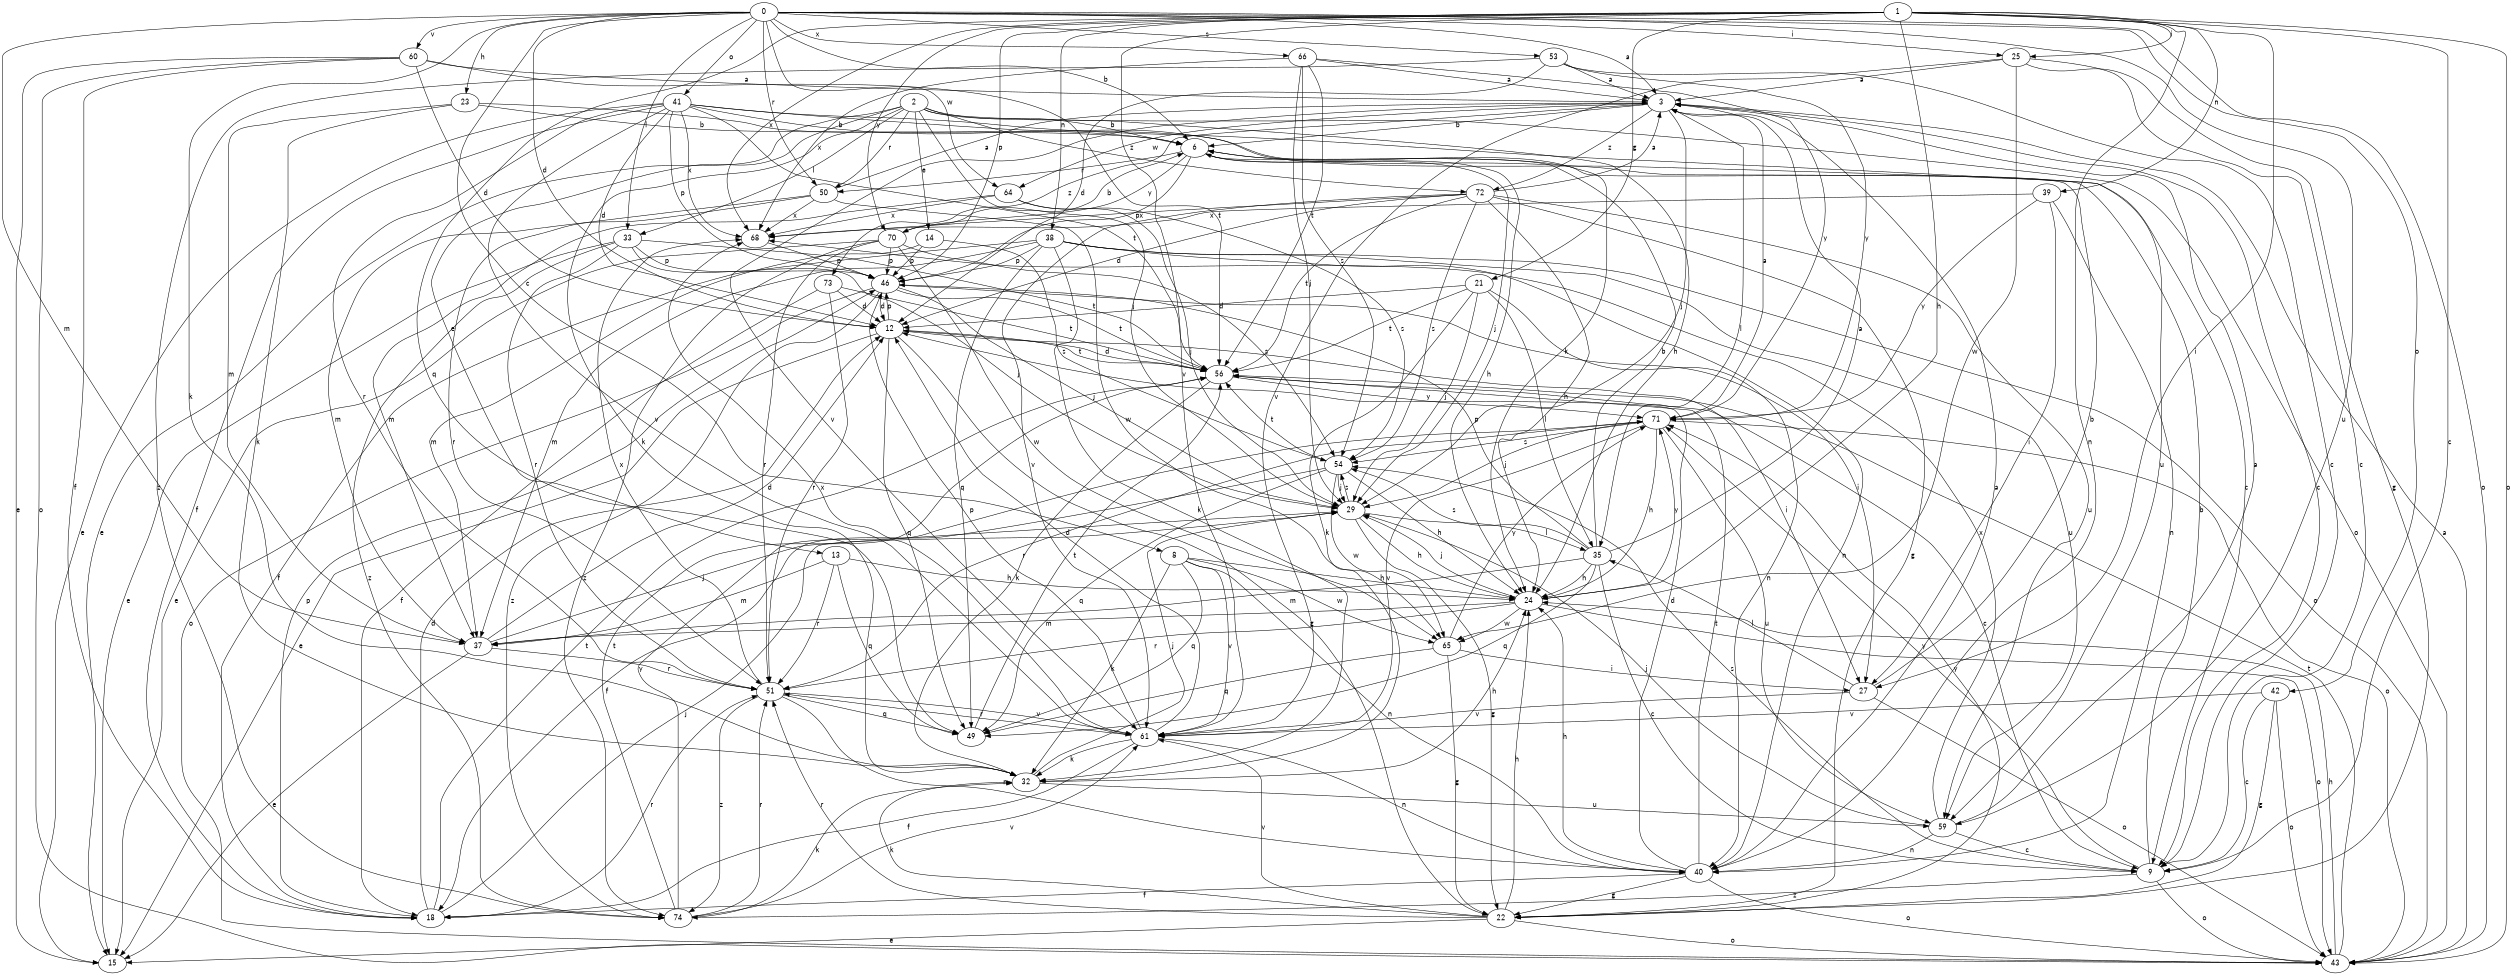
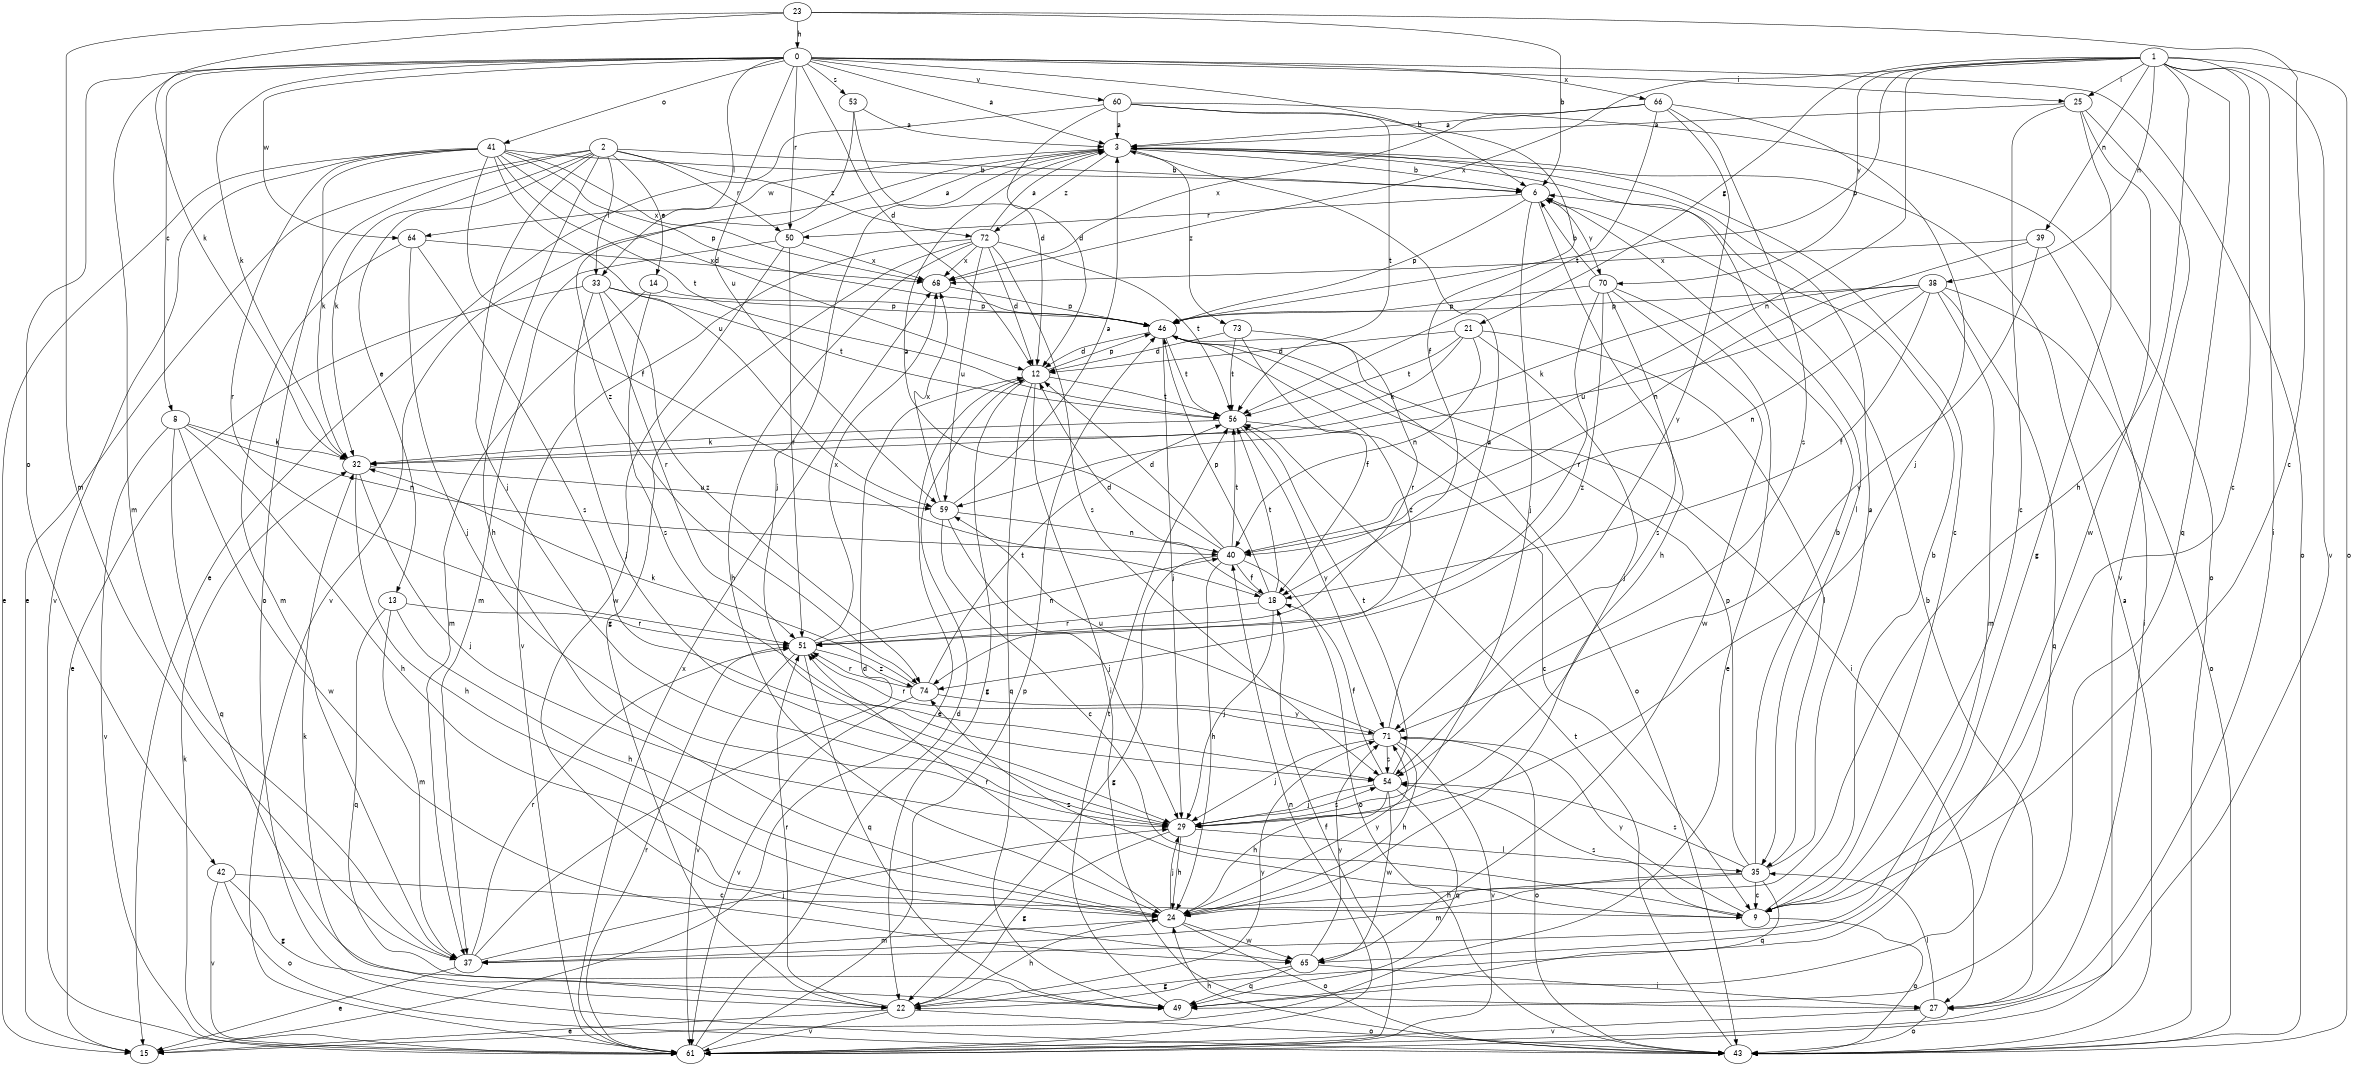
(590, 18) -> (797, 32)
(1605, 185) -> (323, 242)
(2266, 198) -> none
(1866, 209) -> none
(1073, 347) -> none
